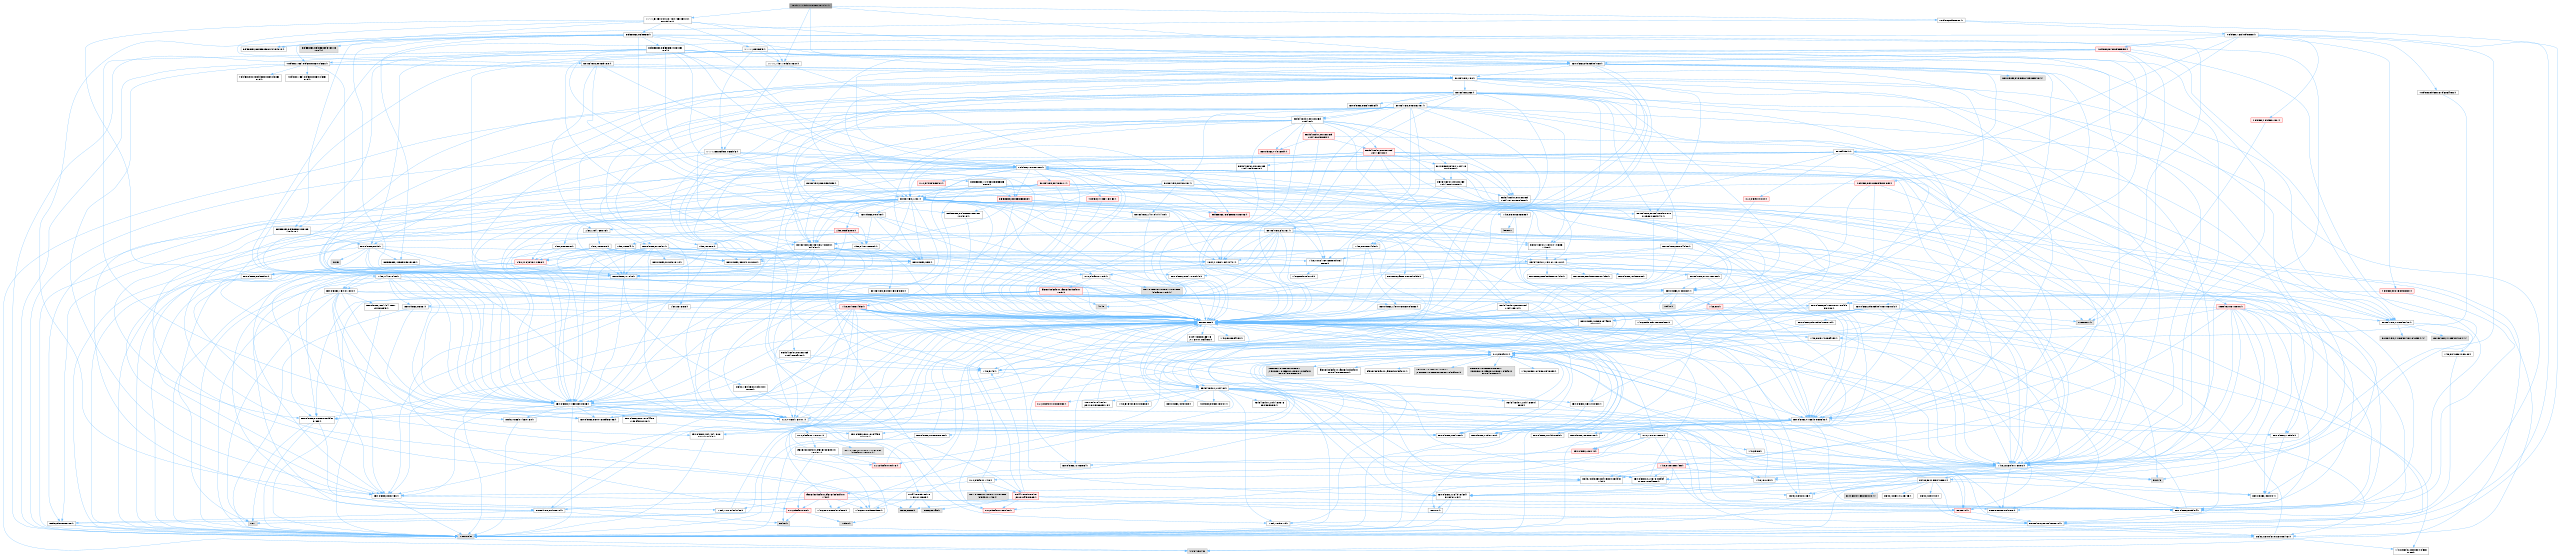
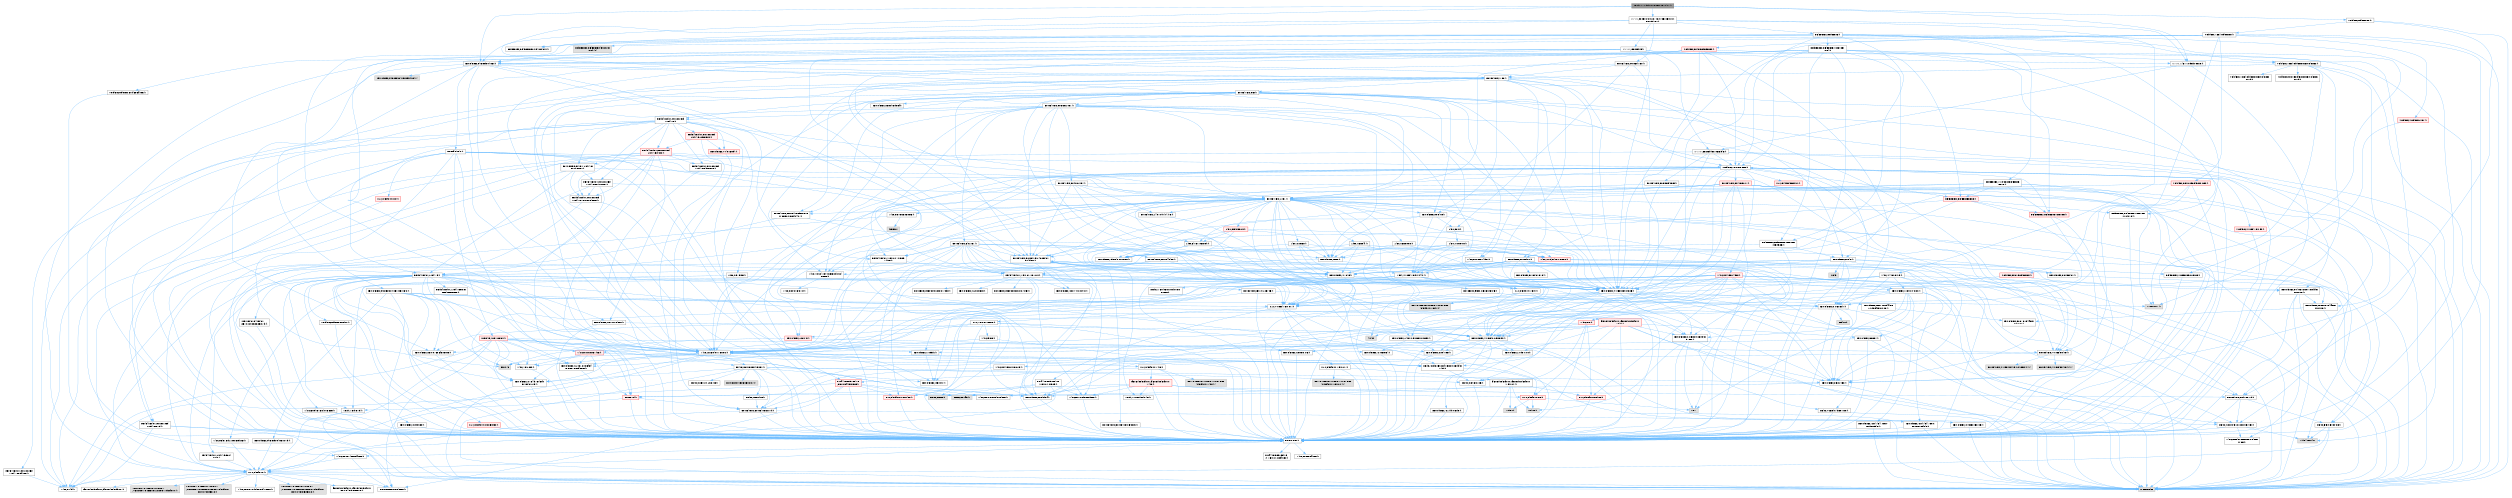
(830, 116) -> (1194, 123)
(2273, 166) -> (2340, 62)
(597, 231) -> (1455, 229)
(929, 344) -> none
(1098, 379) -> (205, 318)
none -> (1189, 485)
(1435, 510) -> none
(992, 514) -> (820, 280)
